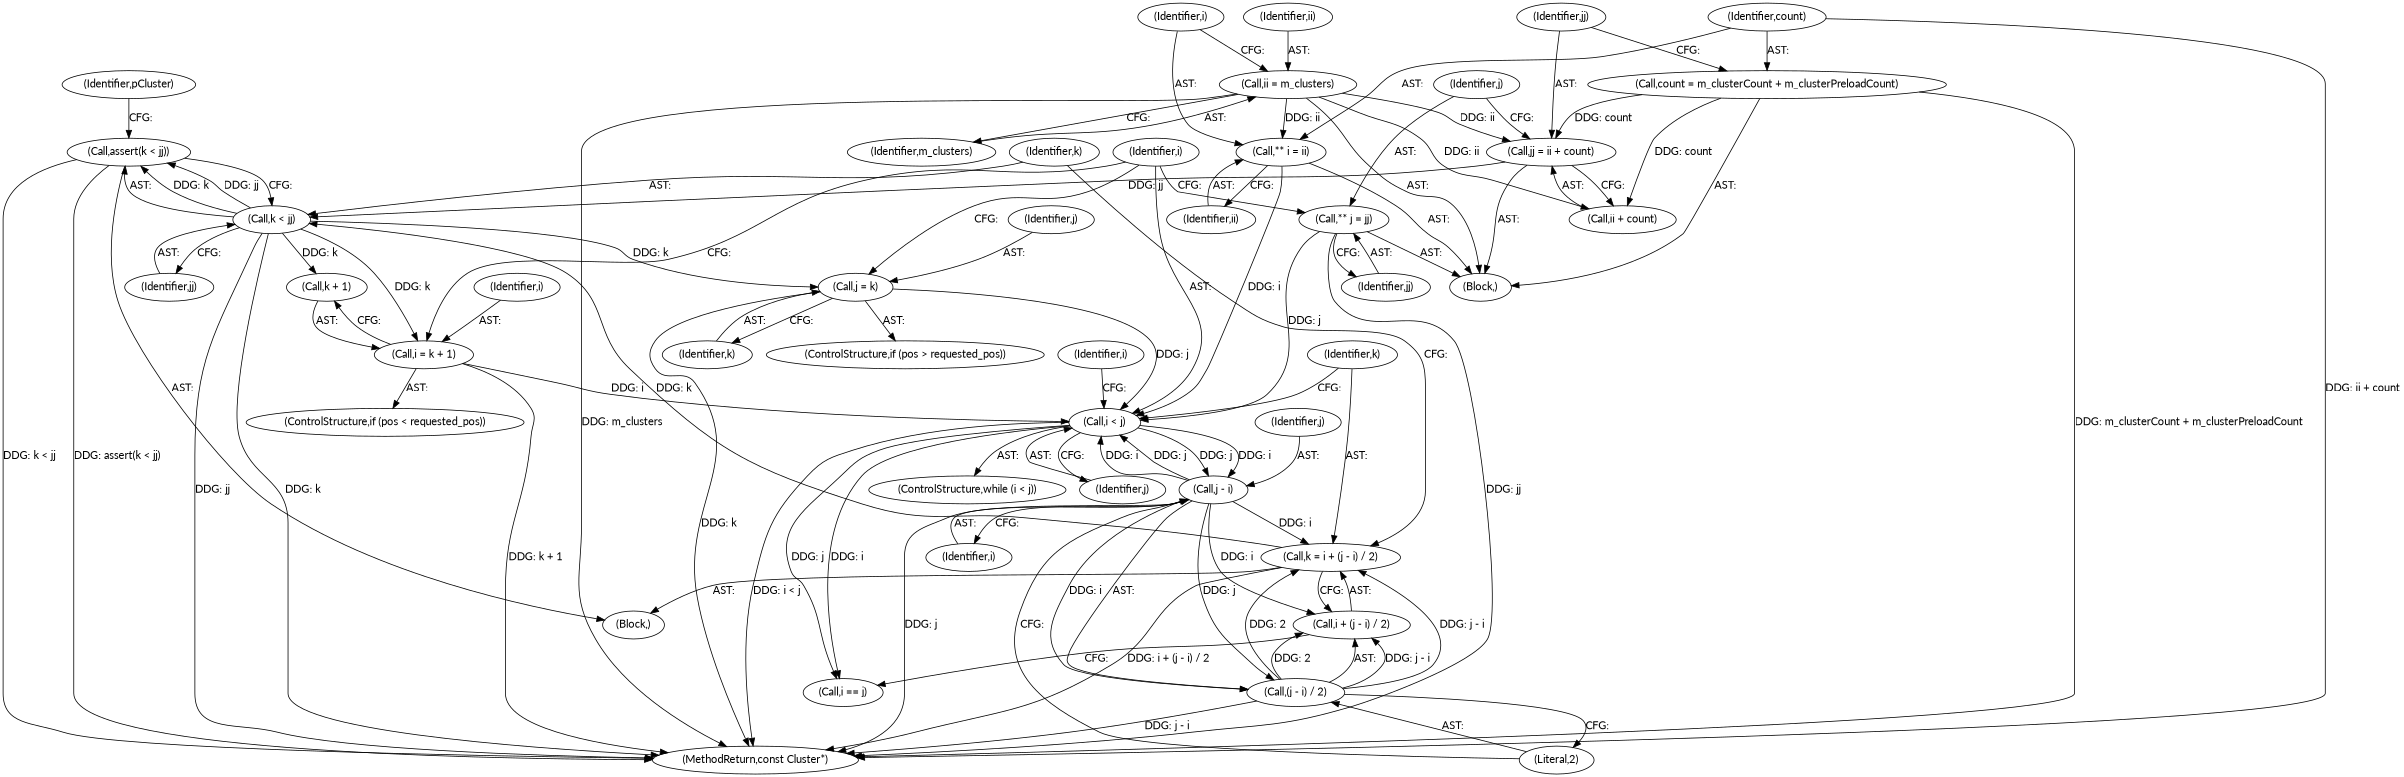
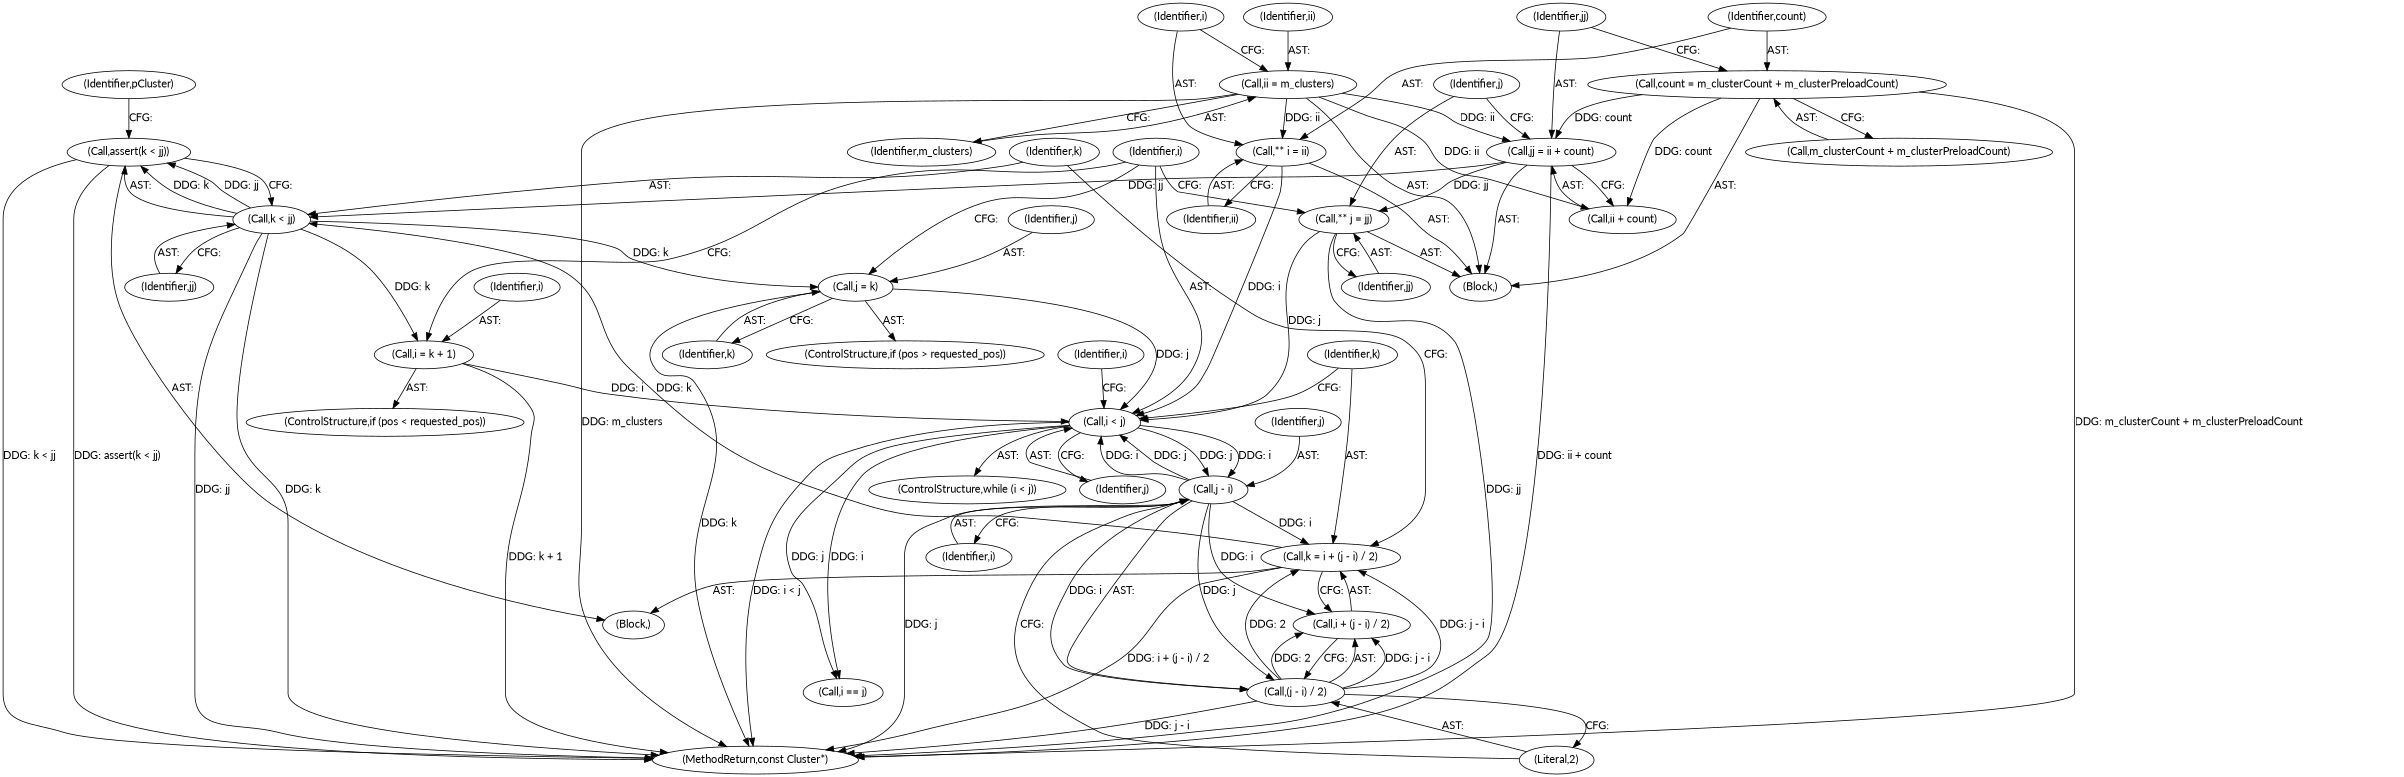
none -> (1899, 152)
none -> (1446, 185)
(327, 287) -> none
(1096, 652) -> (1322, 655)
(2156, 717) -> (1453, 680)
